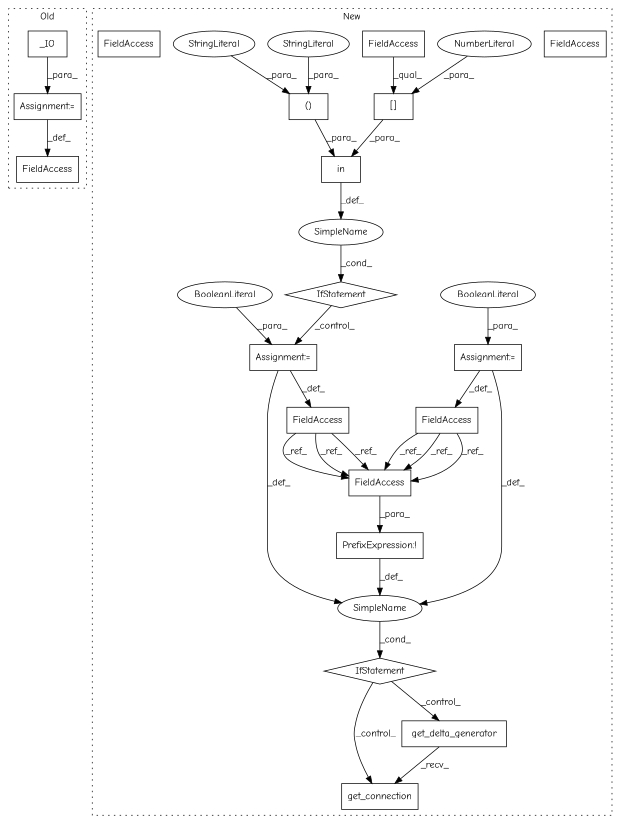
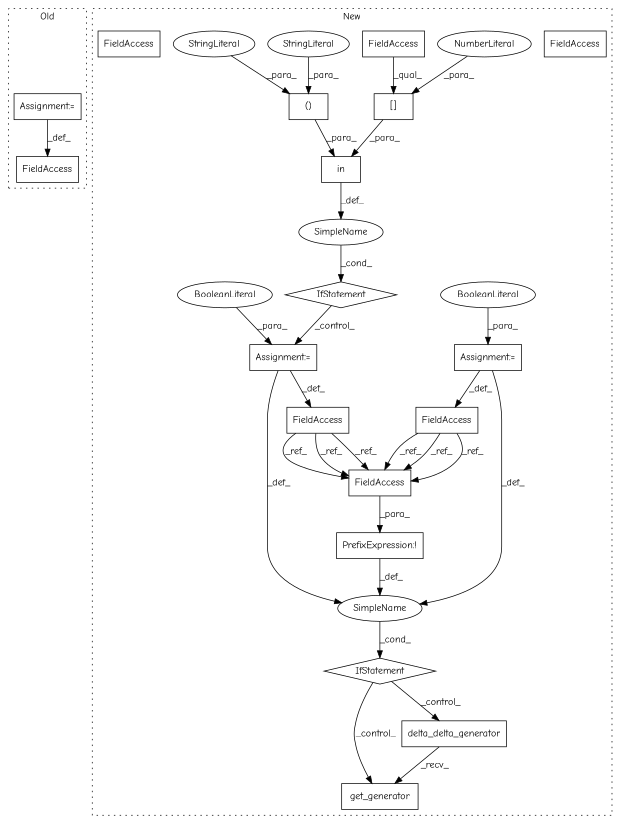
(48, 44) -> none
(454, 734) -> (454, 734)
(380, 797) -> (380, 797)
